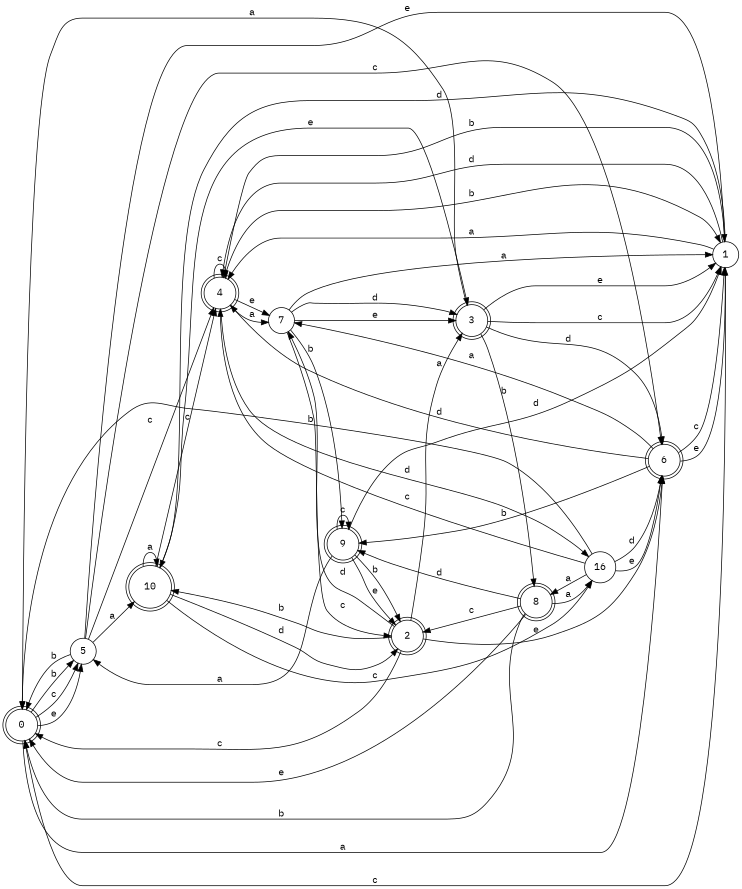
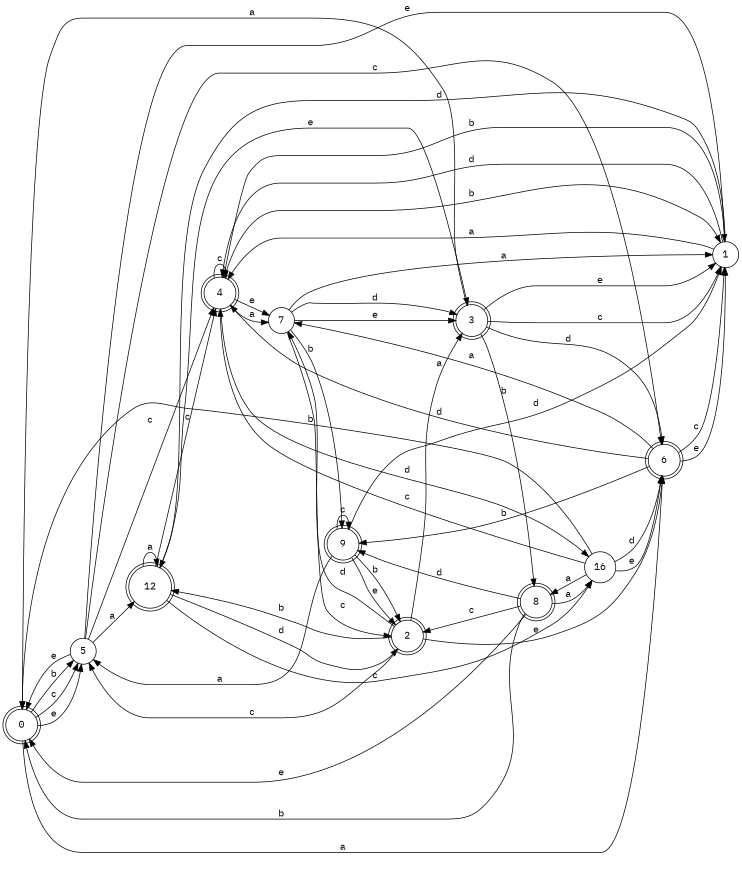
(150, 587) -> (150, 587)
(54, 656) -> (54, 656)
(241, 749) -> (246, 718)
(611, 886) -> none
